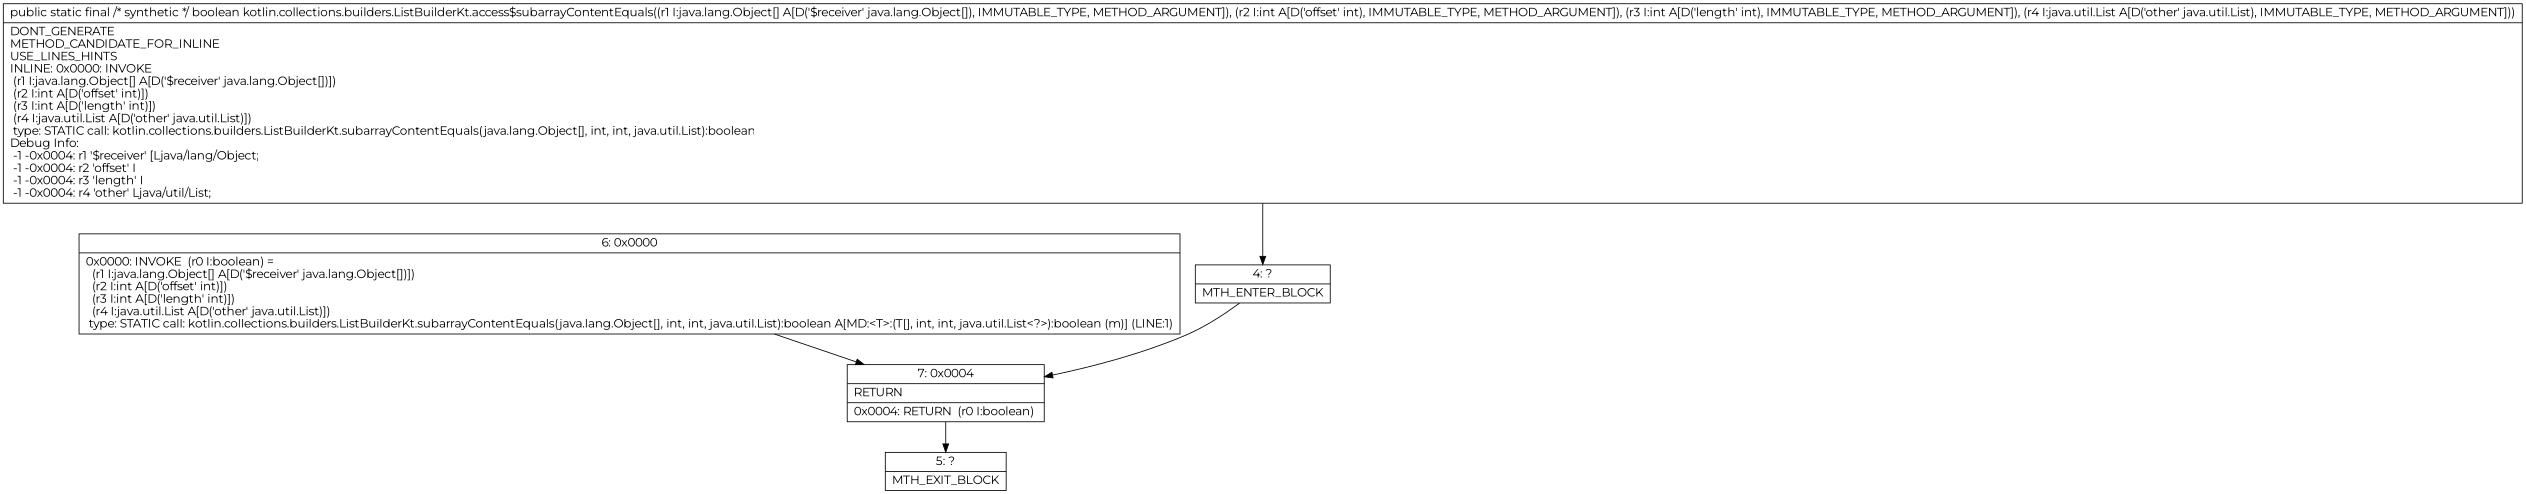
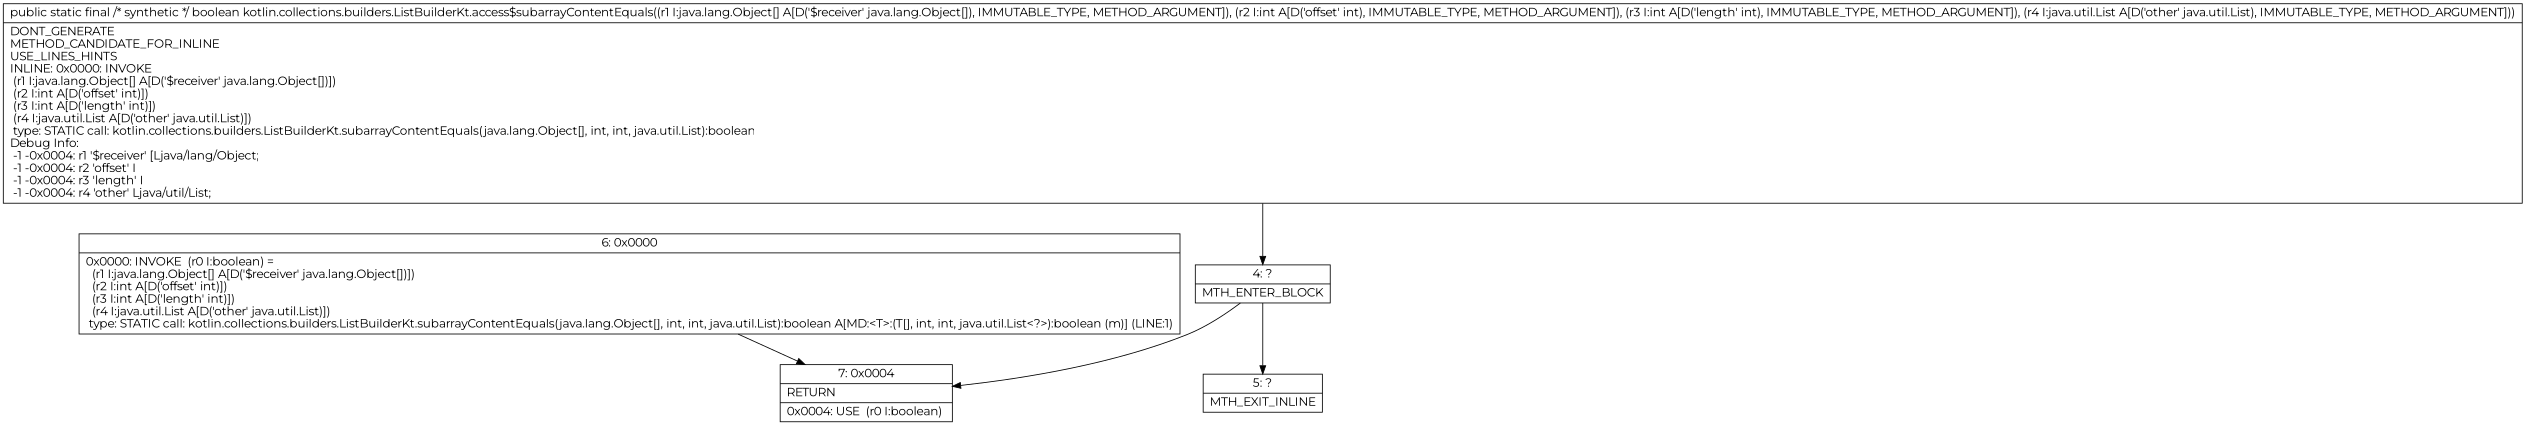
(946, 412) -> (866, 412)
(946, 433) -> (1263, 334)
(946, 481) -> (1263, 402)
